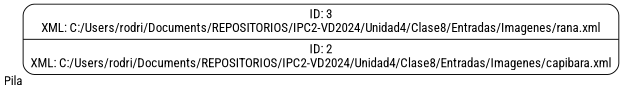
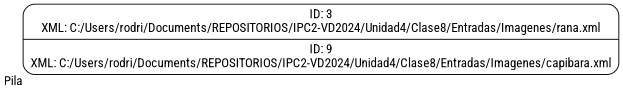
(321, 49) -> (321, 49)
